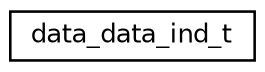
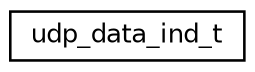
(132, 36) -> (127, 36)
